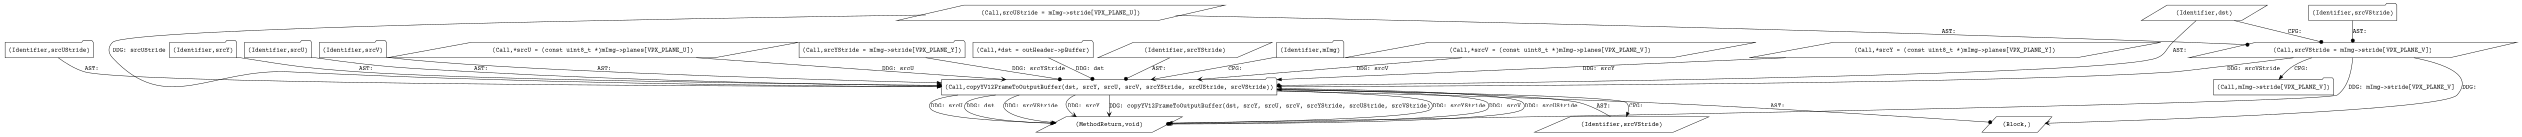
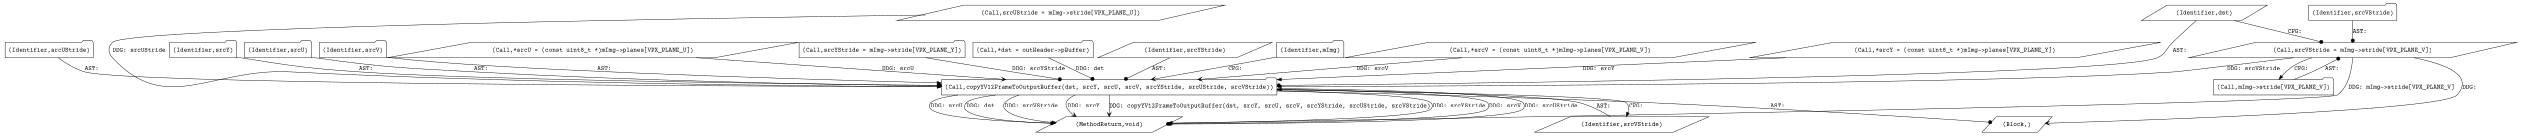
(1711, 28) -> (2316, 70)
